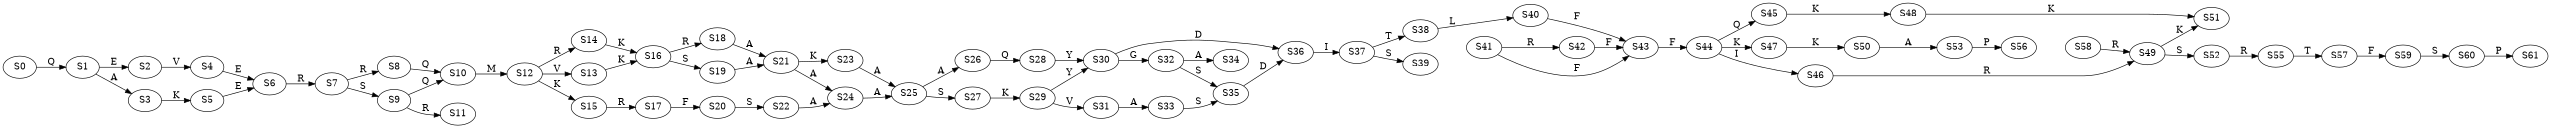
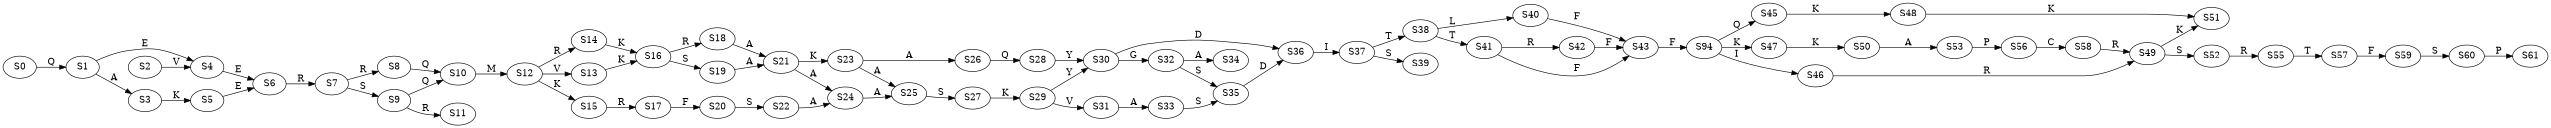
none -> (1448, 40)
(1704, 47) -> (1704, 47)
none -> (2048, 47)
(111, 67) -> (142, 49)
(938, 79) -> (906, 60)
